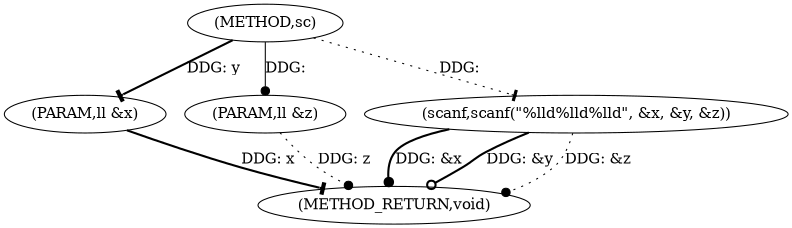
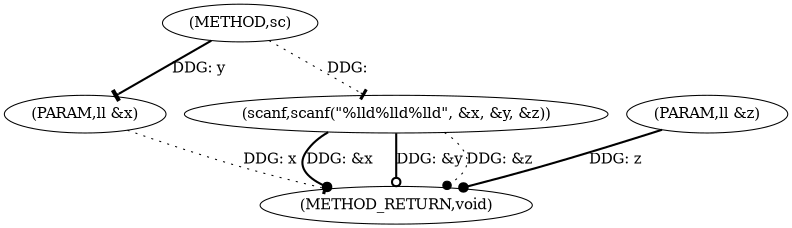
(265, 64) -> none
(310, 161) -> (565, 160)
(222, 162) -> (224, 162)
